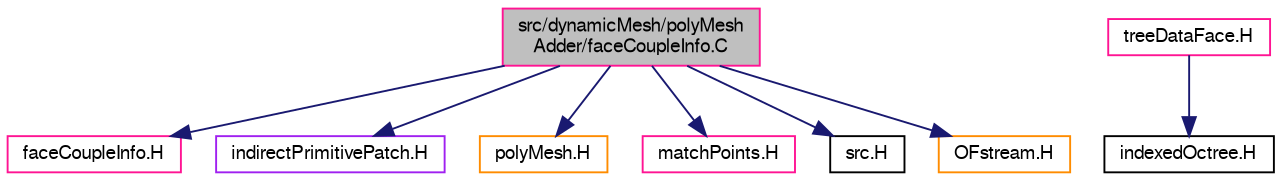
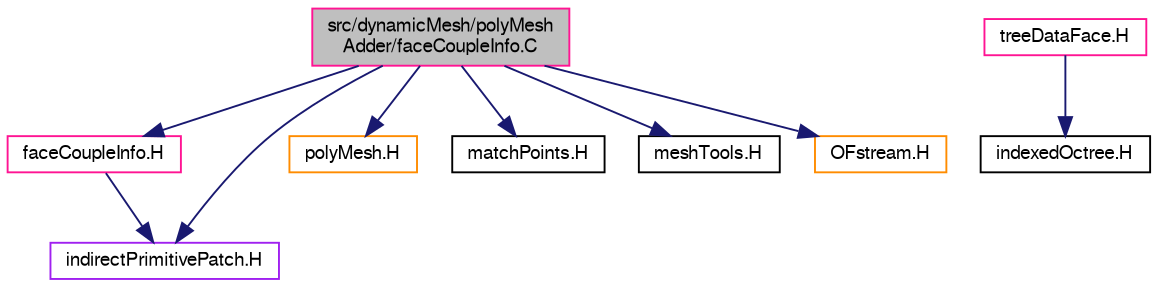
(719, 154) -> (528, 154)
(867, 154) -> (709, 154)
none -> (124, 200)
